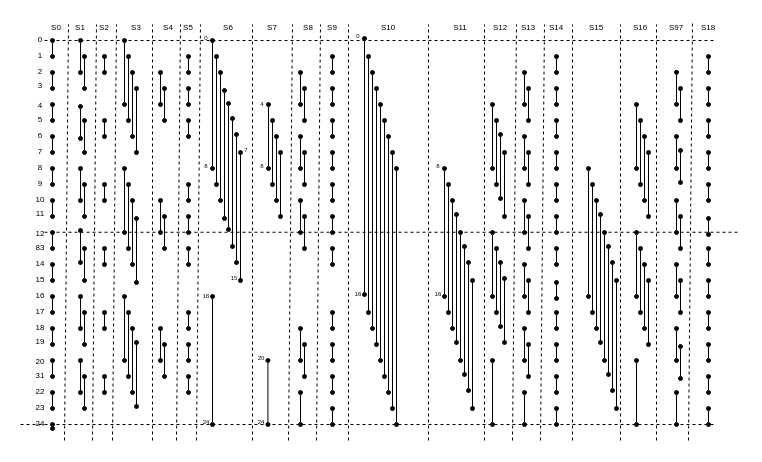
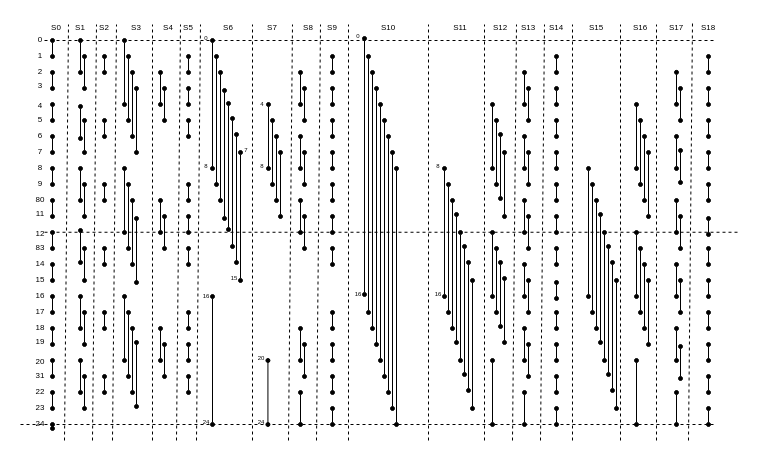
(677, 27) -> (677, 27)
(41, 199) -> (41, 199)
